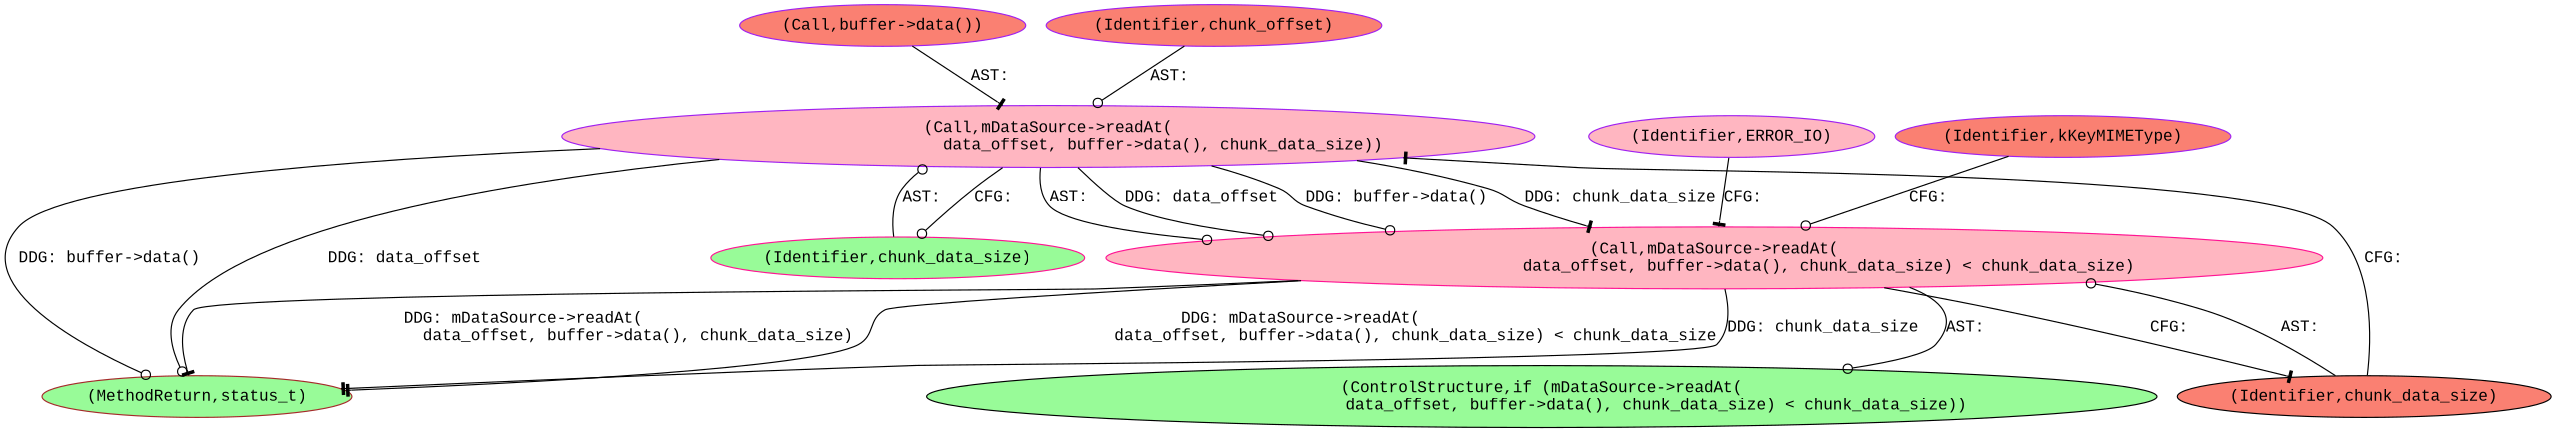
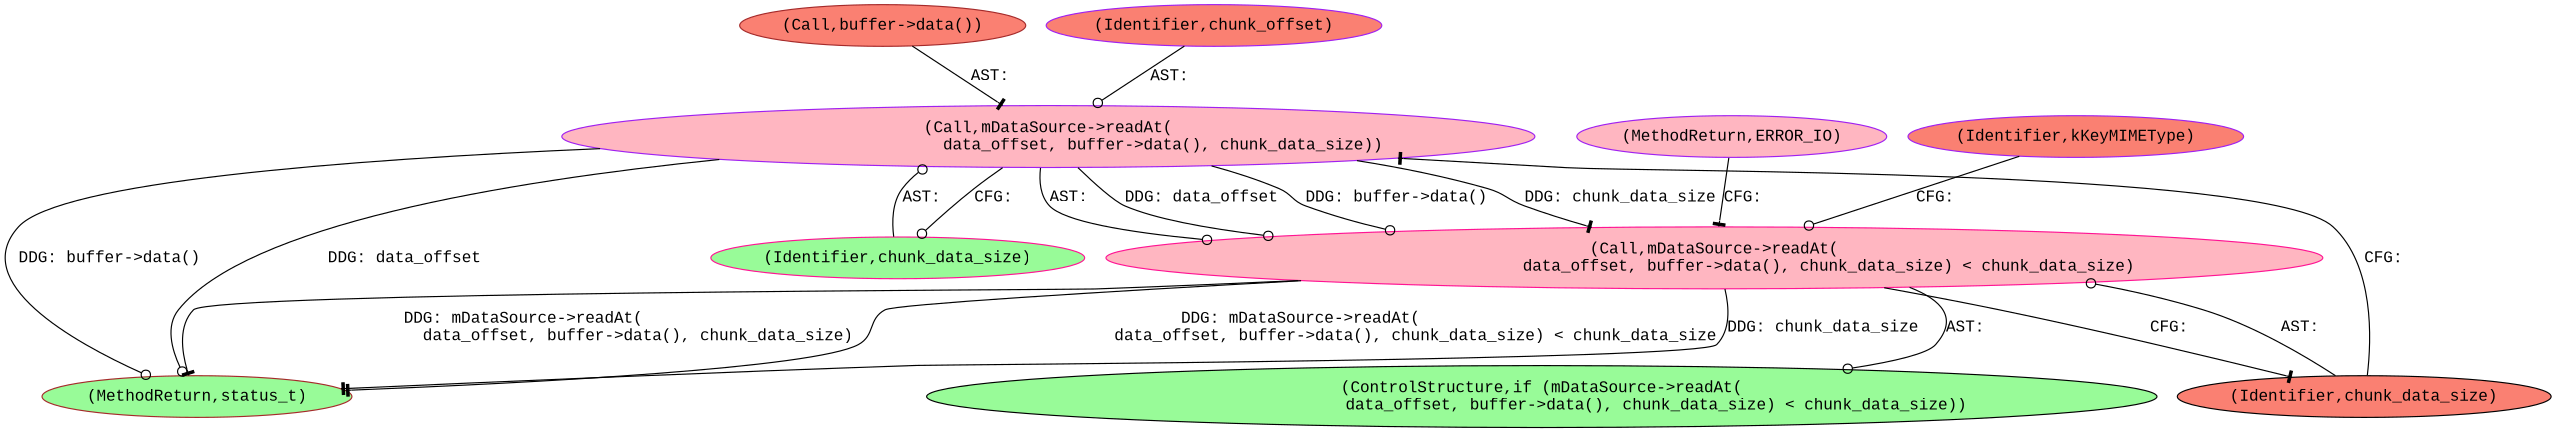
(883, 25) -> (883, 25)
(1732, 137) -> (1732, 137)
